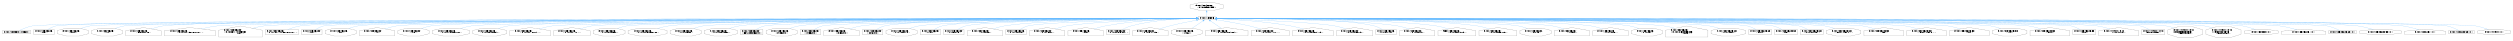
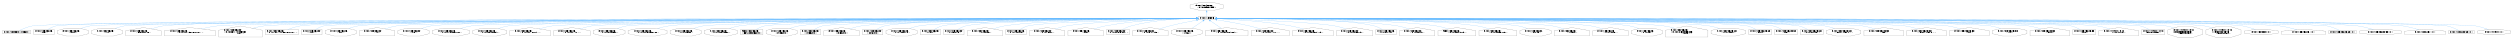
(752, 32) -> (752, 32)
